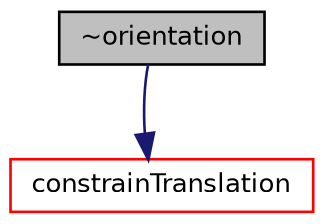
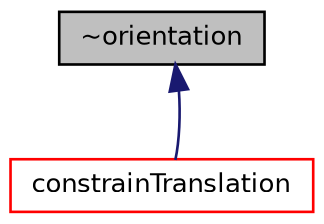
(144, 99) -> (179, 125)
